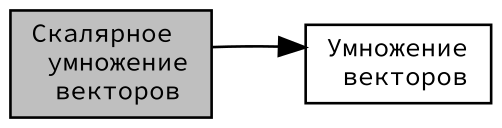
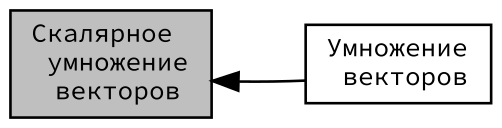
(246, 46) -> (272, 82)
